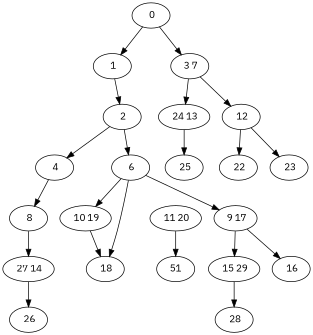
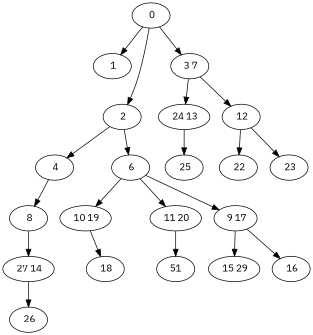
(117, 88) -> (142, 64)
(121, 215) -> (150, 190)
(234, 320) -> none
